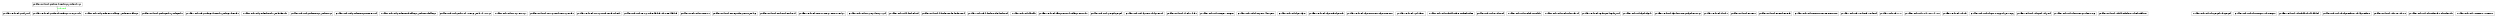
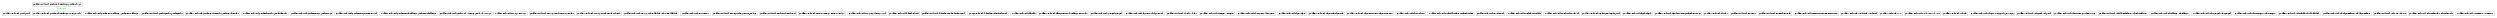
(695, 14) -> (695, 14)
(988, 14) -> (988, 14)
(1411, 14) -> (1411, 14)
none -> (2170, 14)
